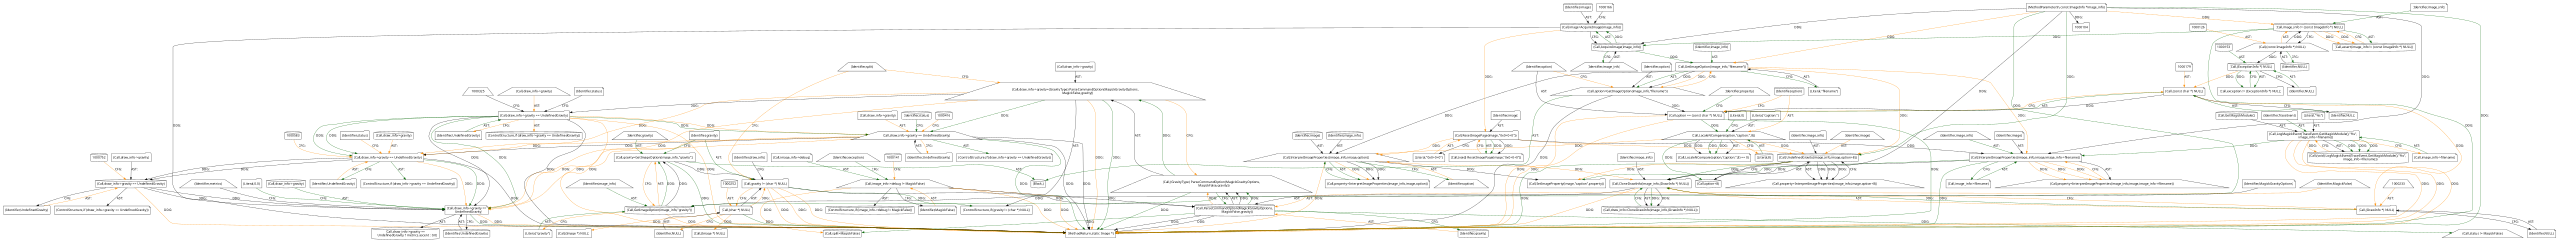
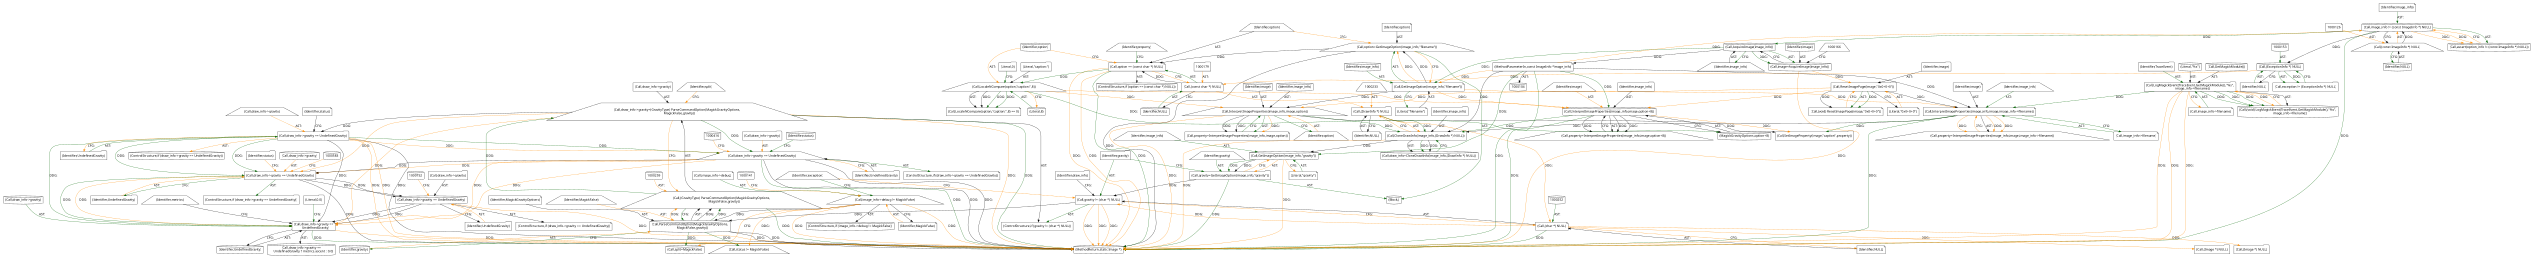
(1605, 8) -> (1834, 47)
(2079, 17) -> (1526, 77)
(1834, 19) -> (1650, 56)
(2081, 27) -> (1518, 87)
(2198, 27) -> (2334, 27)
(348, 37) -> (1532, 178)
(2374, 47) -> (2489, 47)
(2268, 56) -> (2333, 43)
(2184, 67) -> (1202, 67)
none -> (1137, 87)
(478, 91) -> none
(767, 112) -> (955, 188)
none -> (1494, 137)
(2461, 146) -> (1256, 97)
(1818, 158) -> (1609, 112)
(1455, 165) -> (1363, 122)
none -> (654, 176)
(1708, 184) -> (1744, 136)
(727, 196) -> (1554, 212)
(922, 198) -> (1071, 214)
(768, 210) -> (748, 226)
none -> (784, 213)
(1091, 234) -> (1099, 250)
